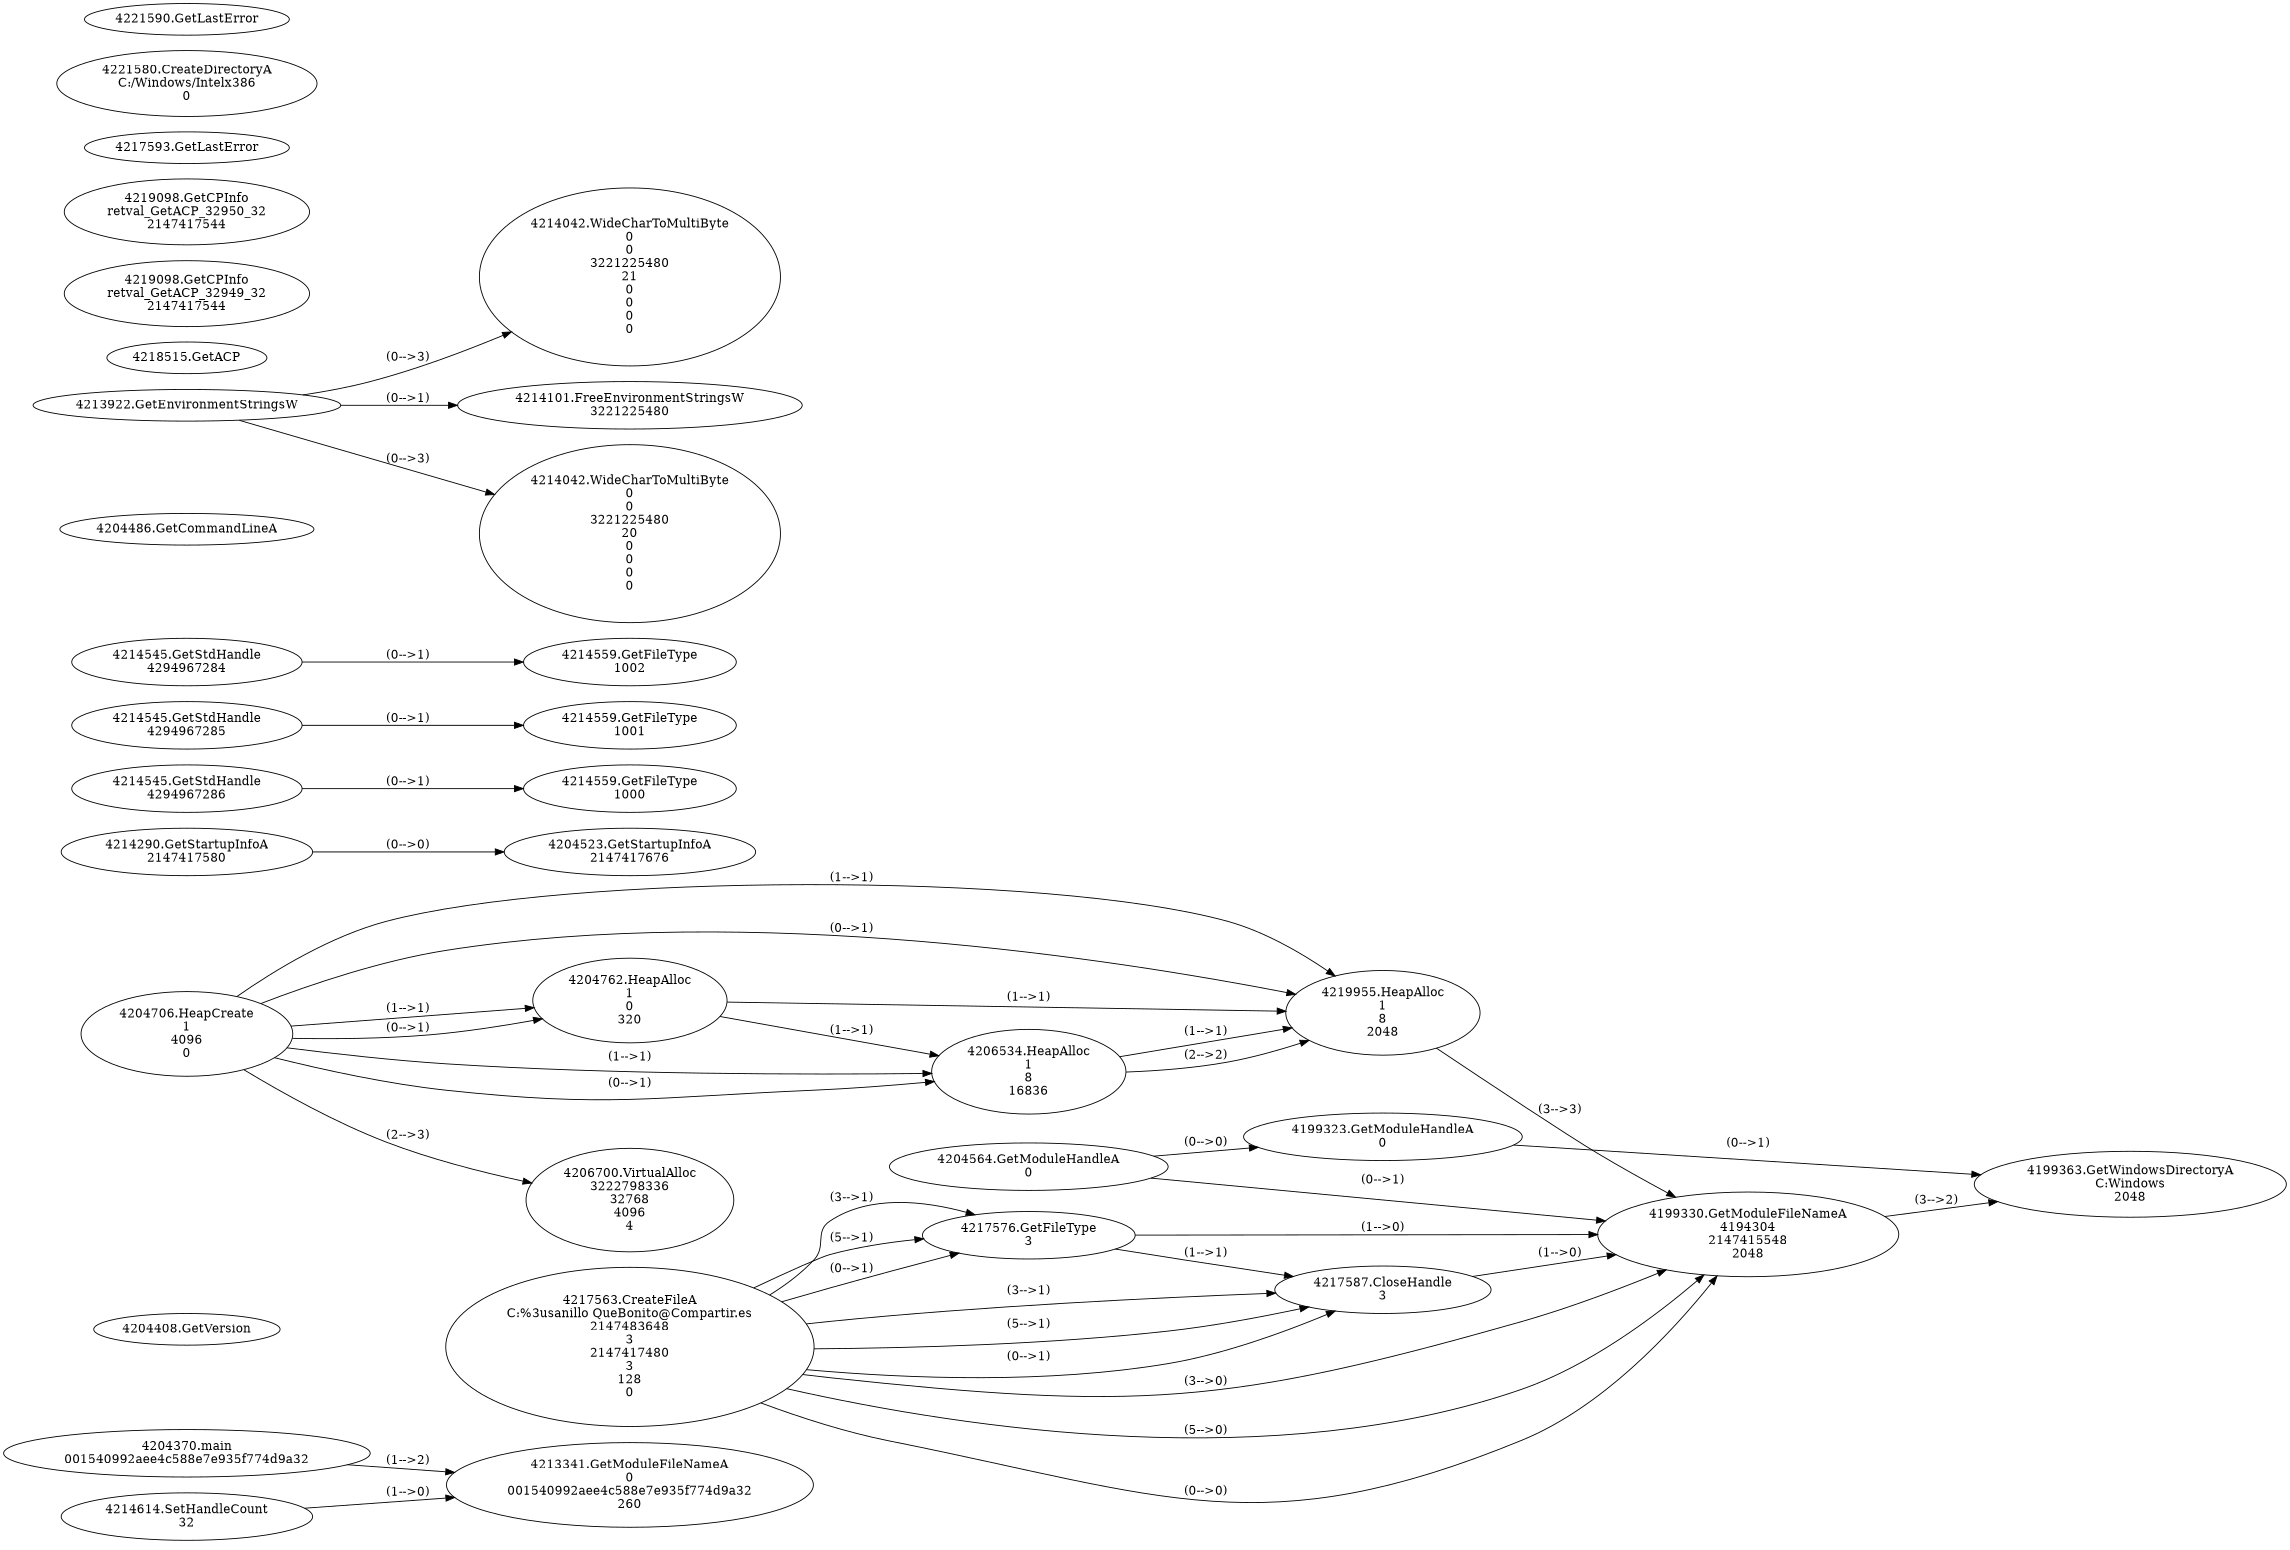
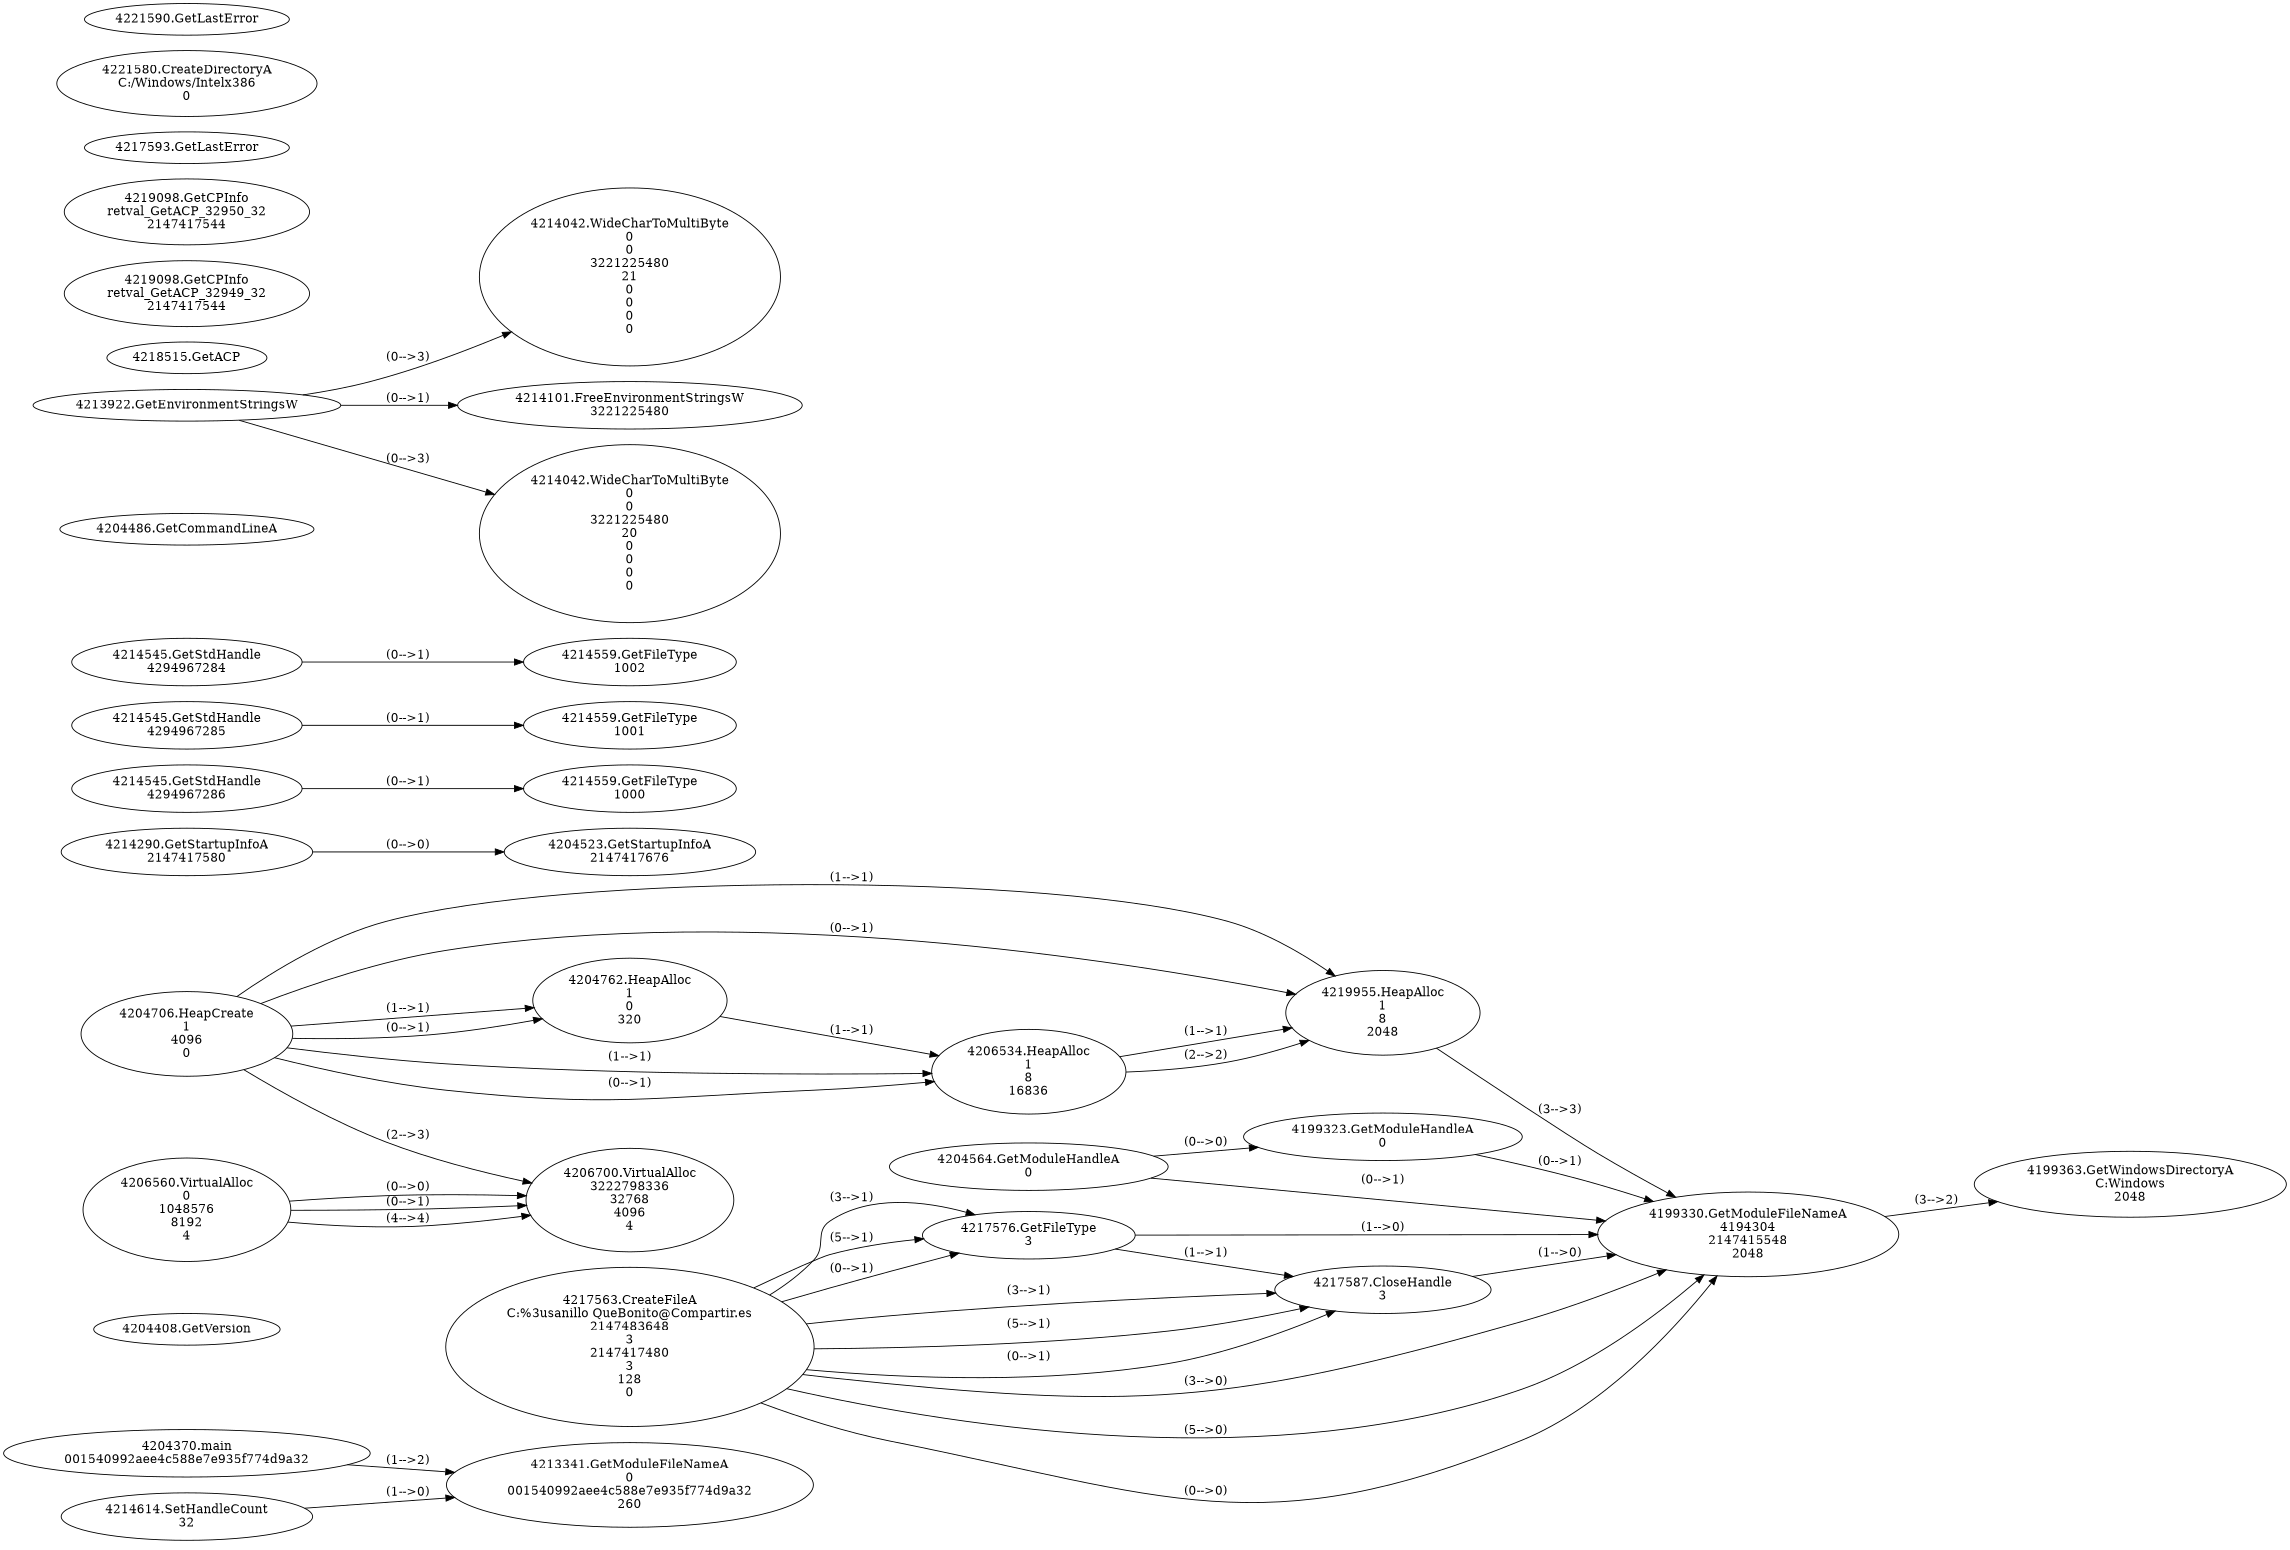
(1002, 1007) -> none
(1743, 1160) -> (1561, 1174)
none -> (187, 1210)
